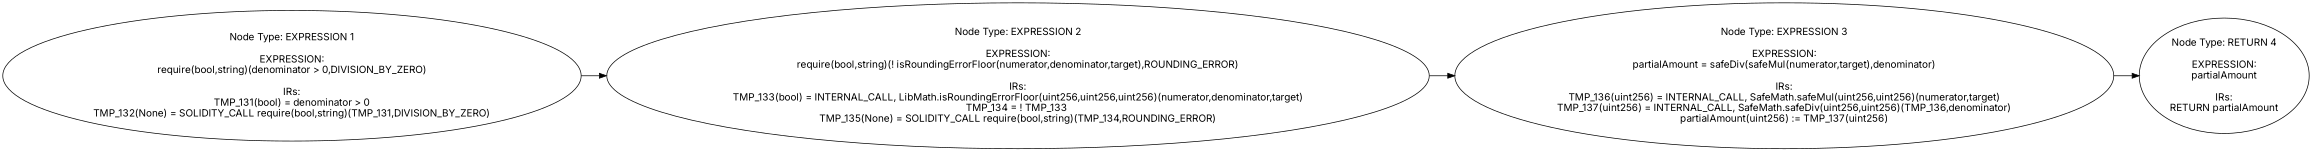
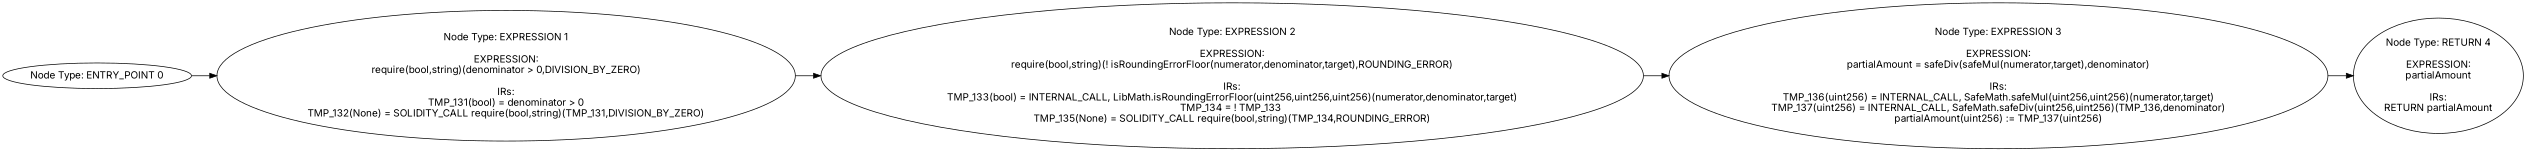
none -> (97, 76)
